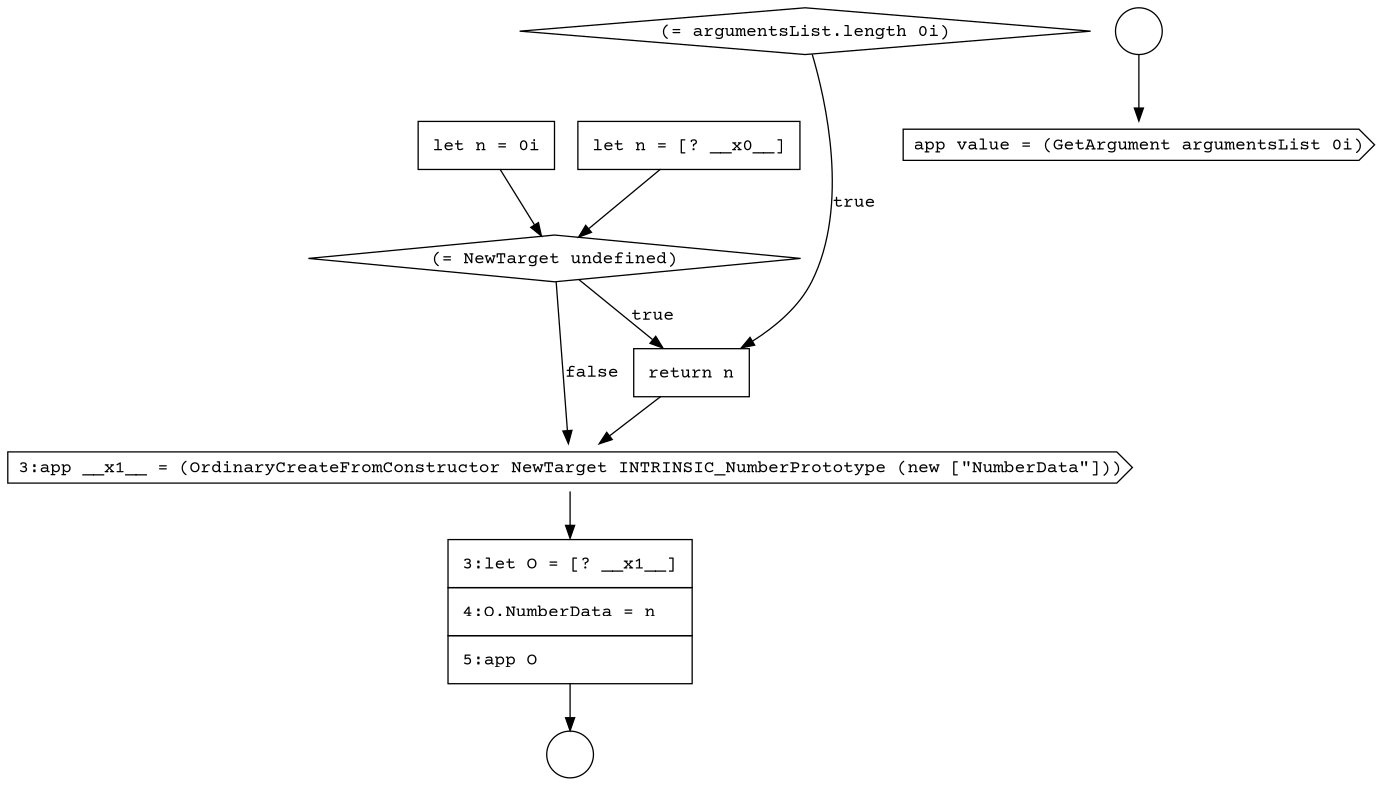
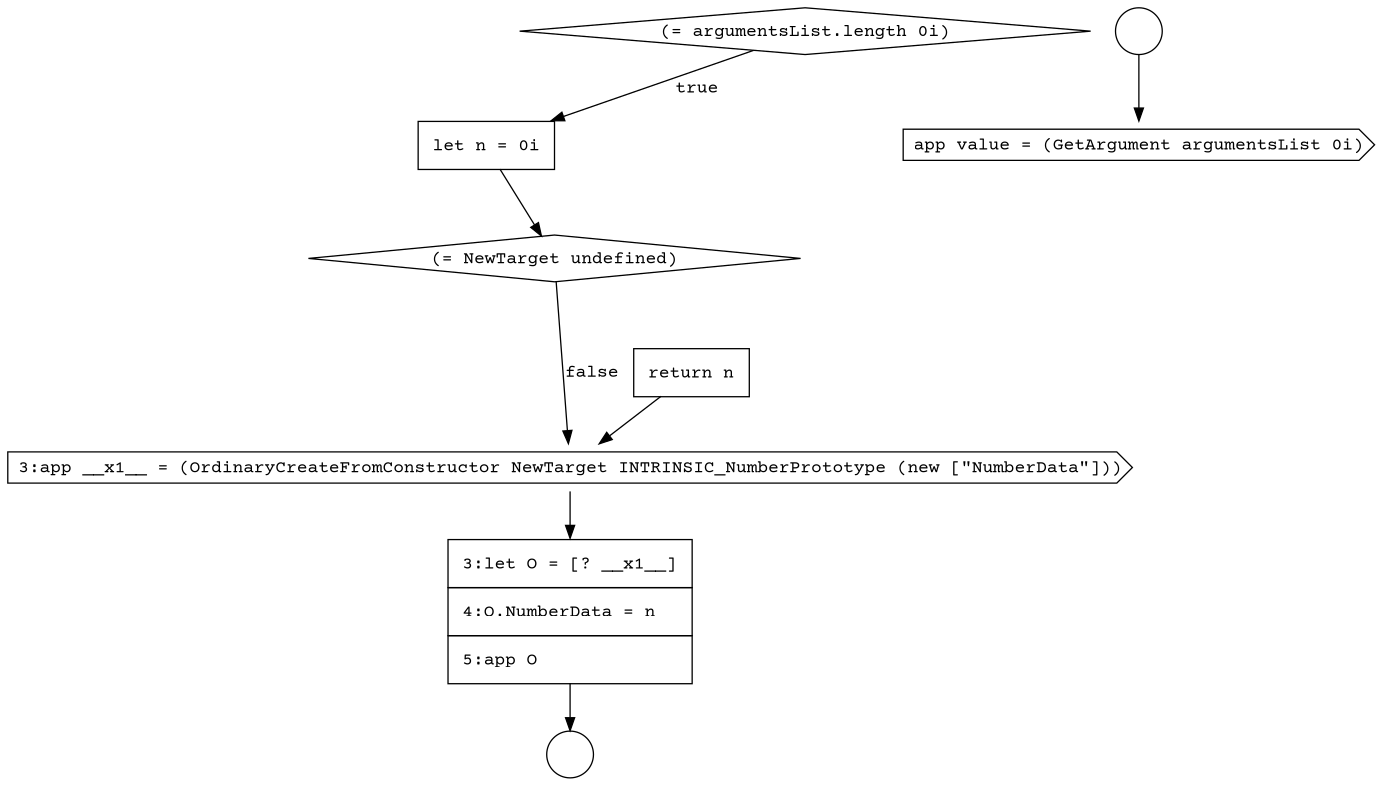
(688, 145) -> none
(831, 211) -> (658, 83)
(616, 310) -> none
